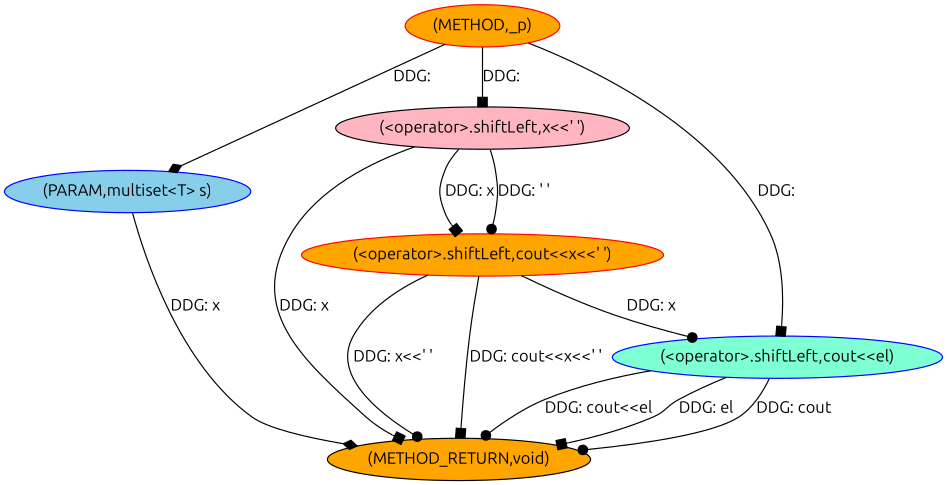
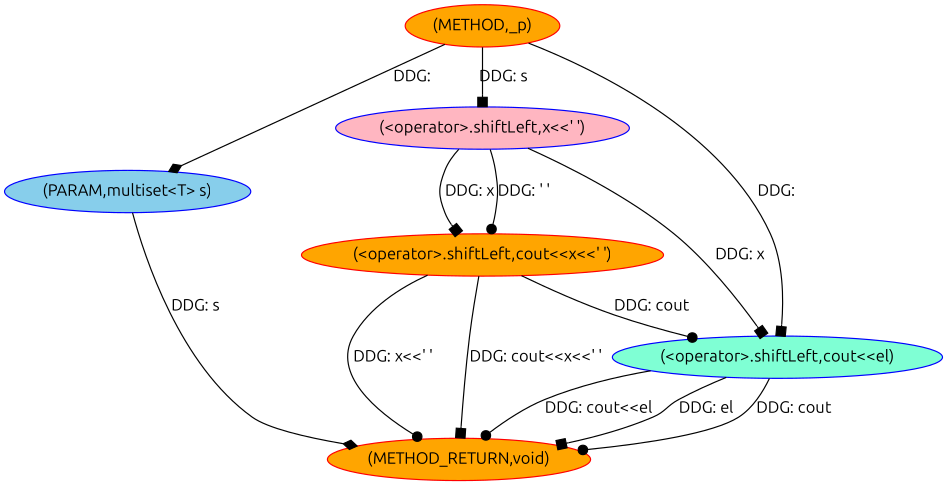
(504, 77) -> (504, 77)
(483, 128) -> (483, 128)
(276, 280) -> (656, 220)
(196, 306) -> (196, 306)
(652, 306) -> (652, 306)
(459, 459) -> (459, 459)
